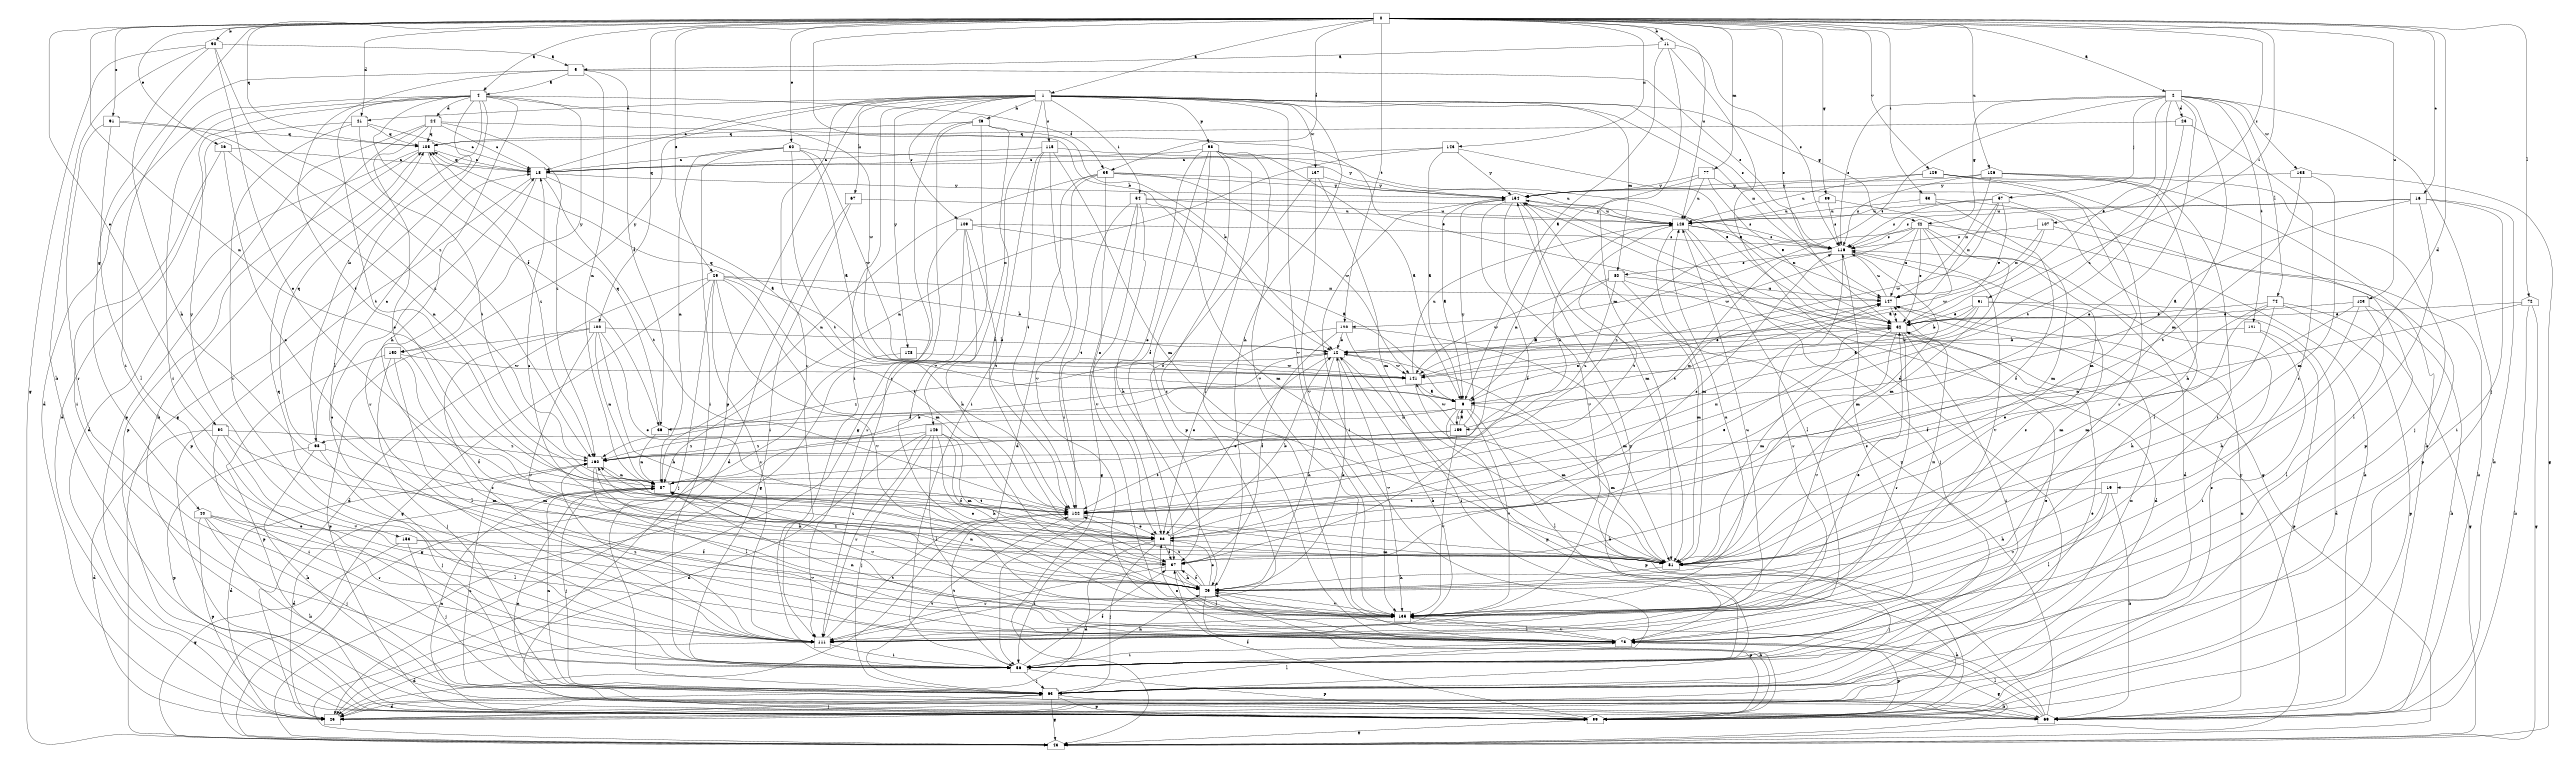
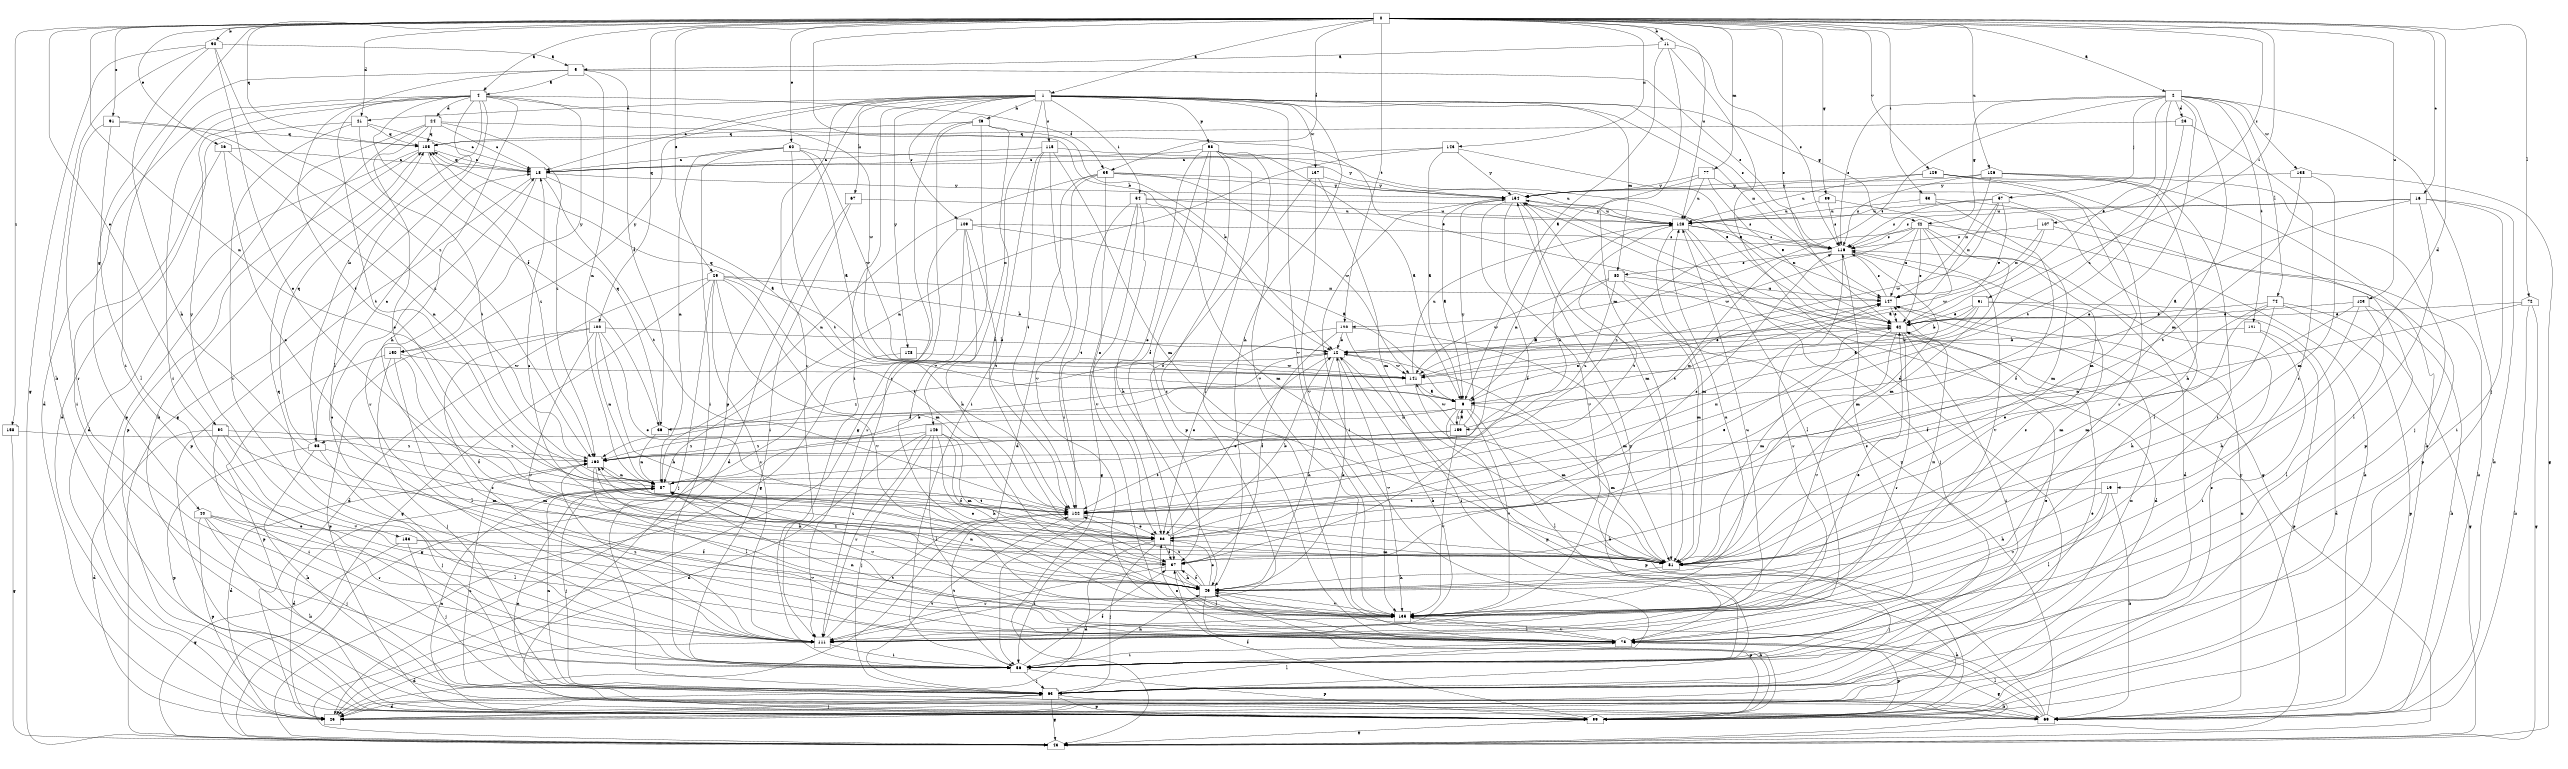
(1879, 276) -> (1879, 276)
none -> (11, 430)
